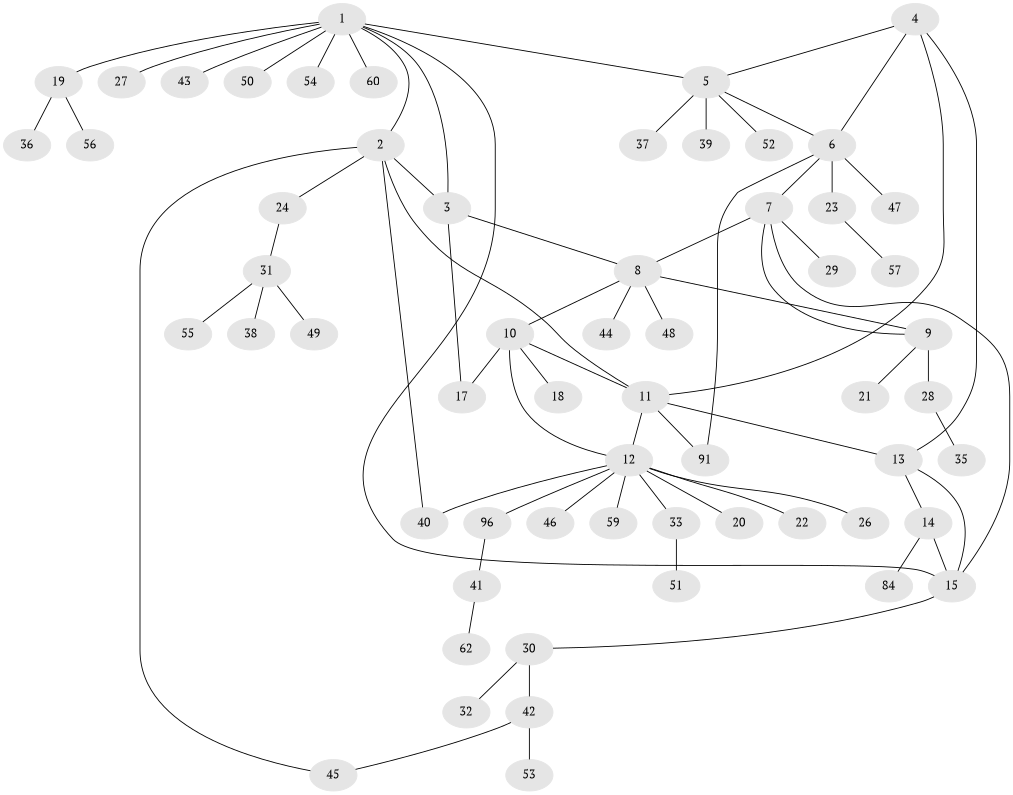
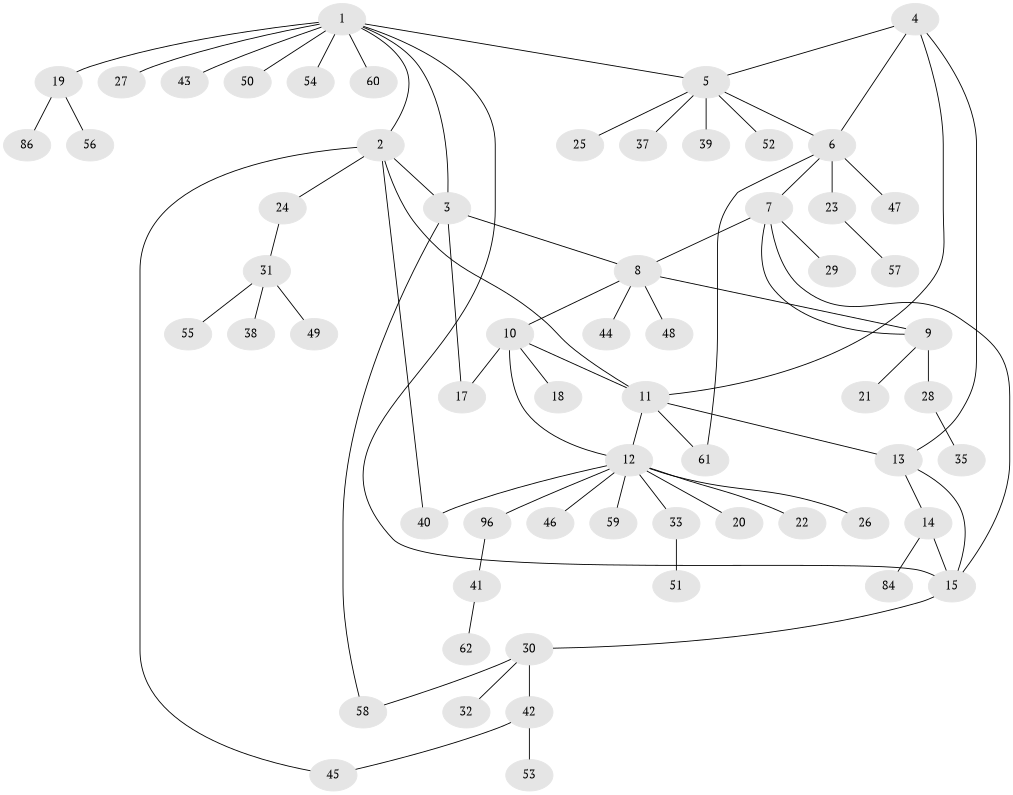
(27, 145) -> (27, 145)
none -> (580, 145)
(705, 460) -> (705, 460)
none -> (363, 712)
